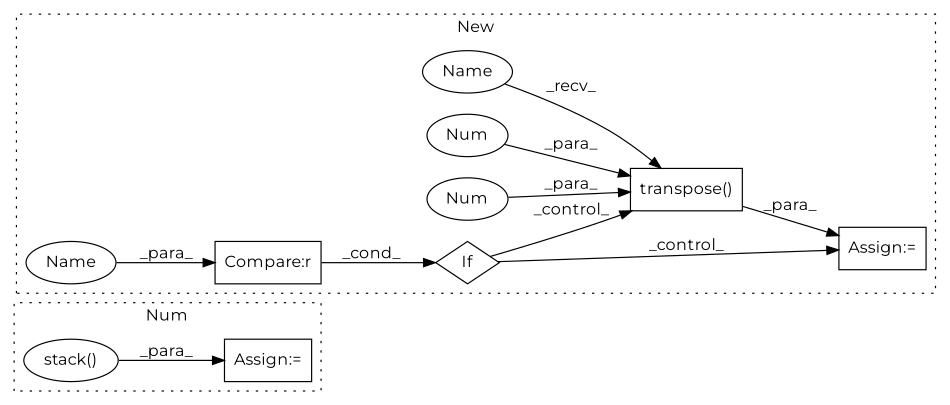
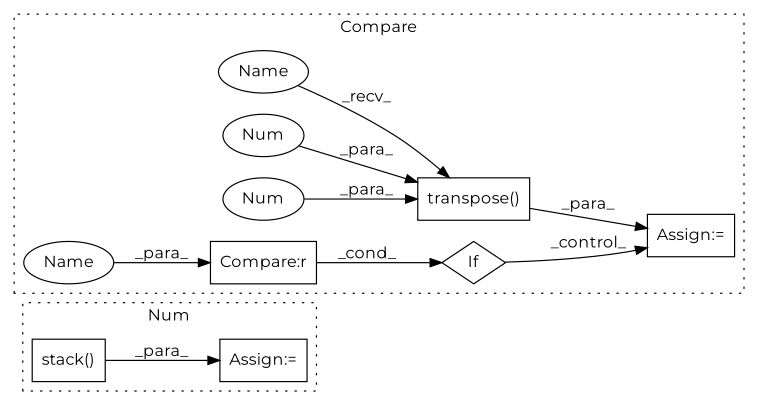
(476, 28) -> (379, 28)
(556, 237) -> none
(71, 360) -> (69, 360)
